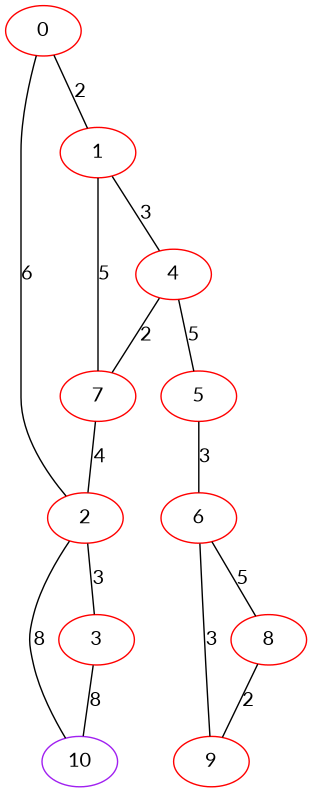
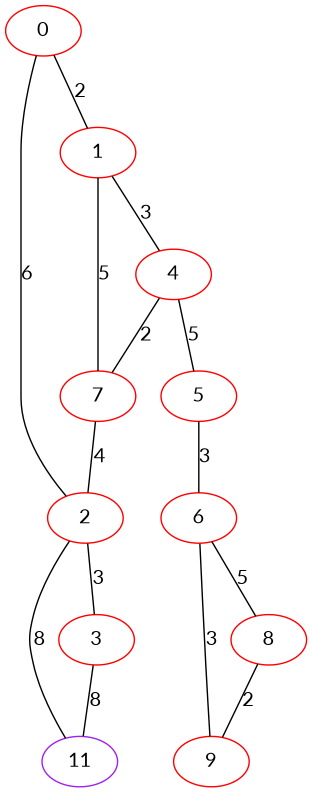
(80, 762) -> (80, 762)
